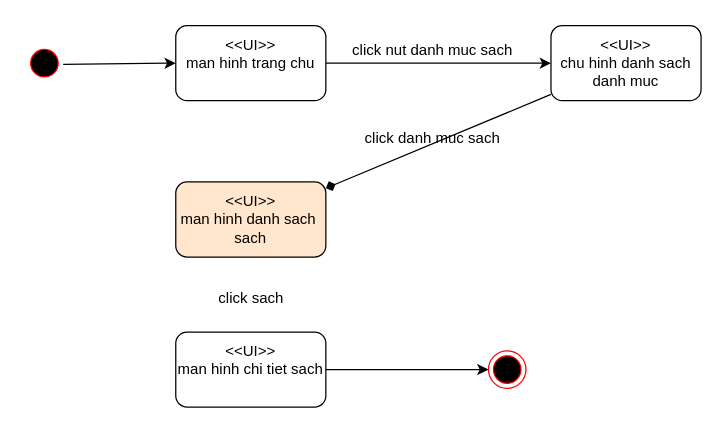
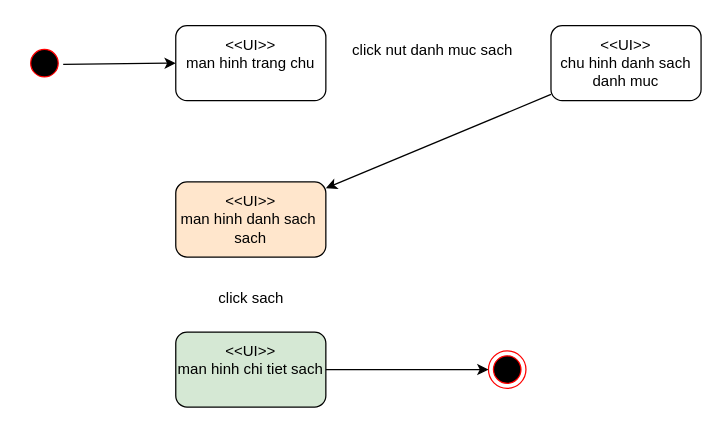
(434, 63) -> none
(432, 138) -> none
(335, 184) -> (335, 184)
(251, 369) -> (251, 369)
